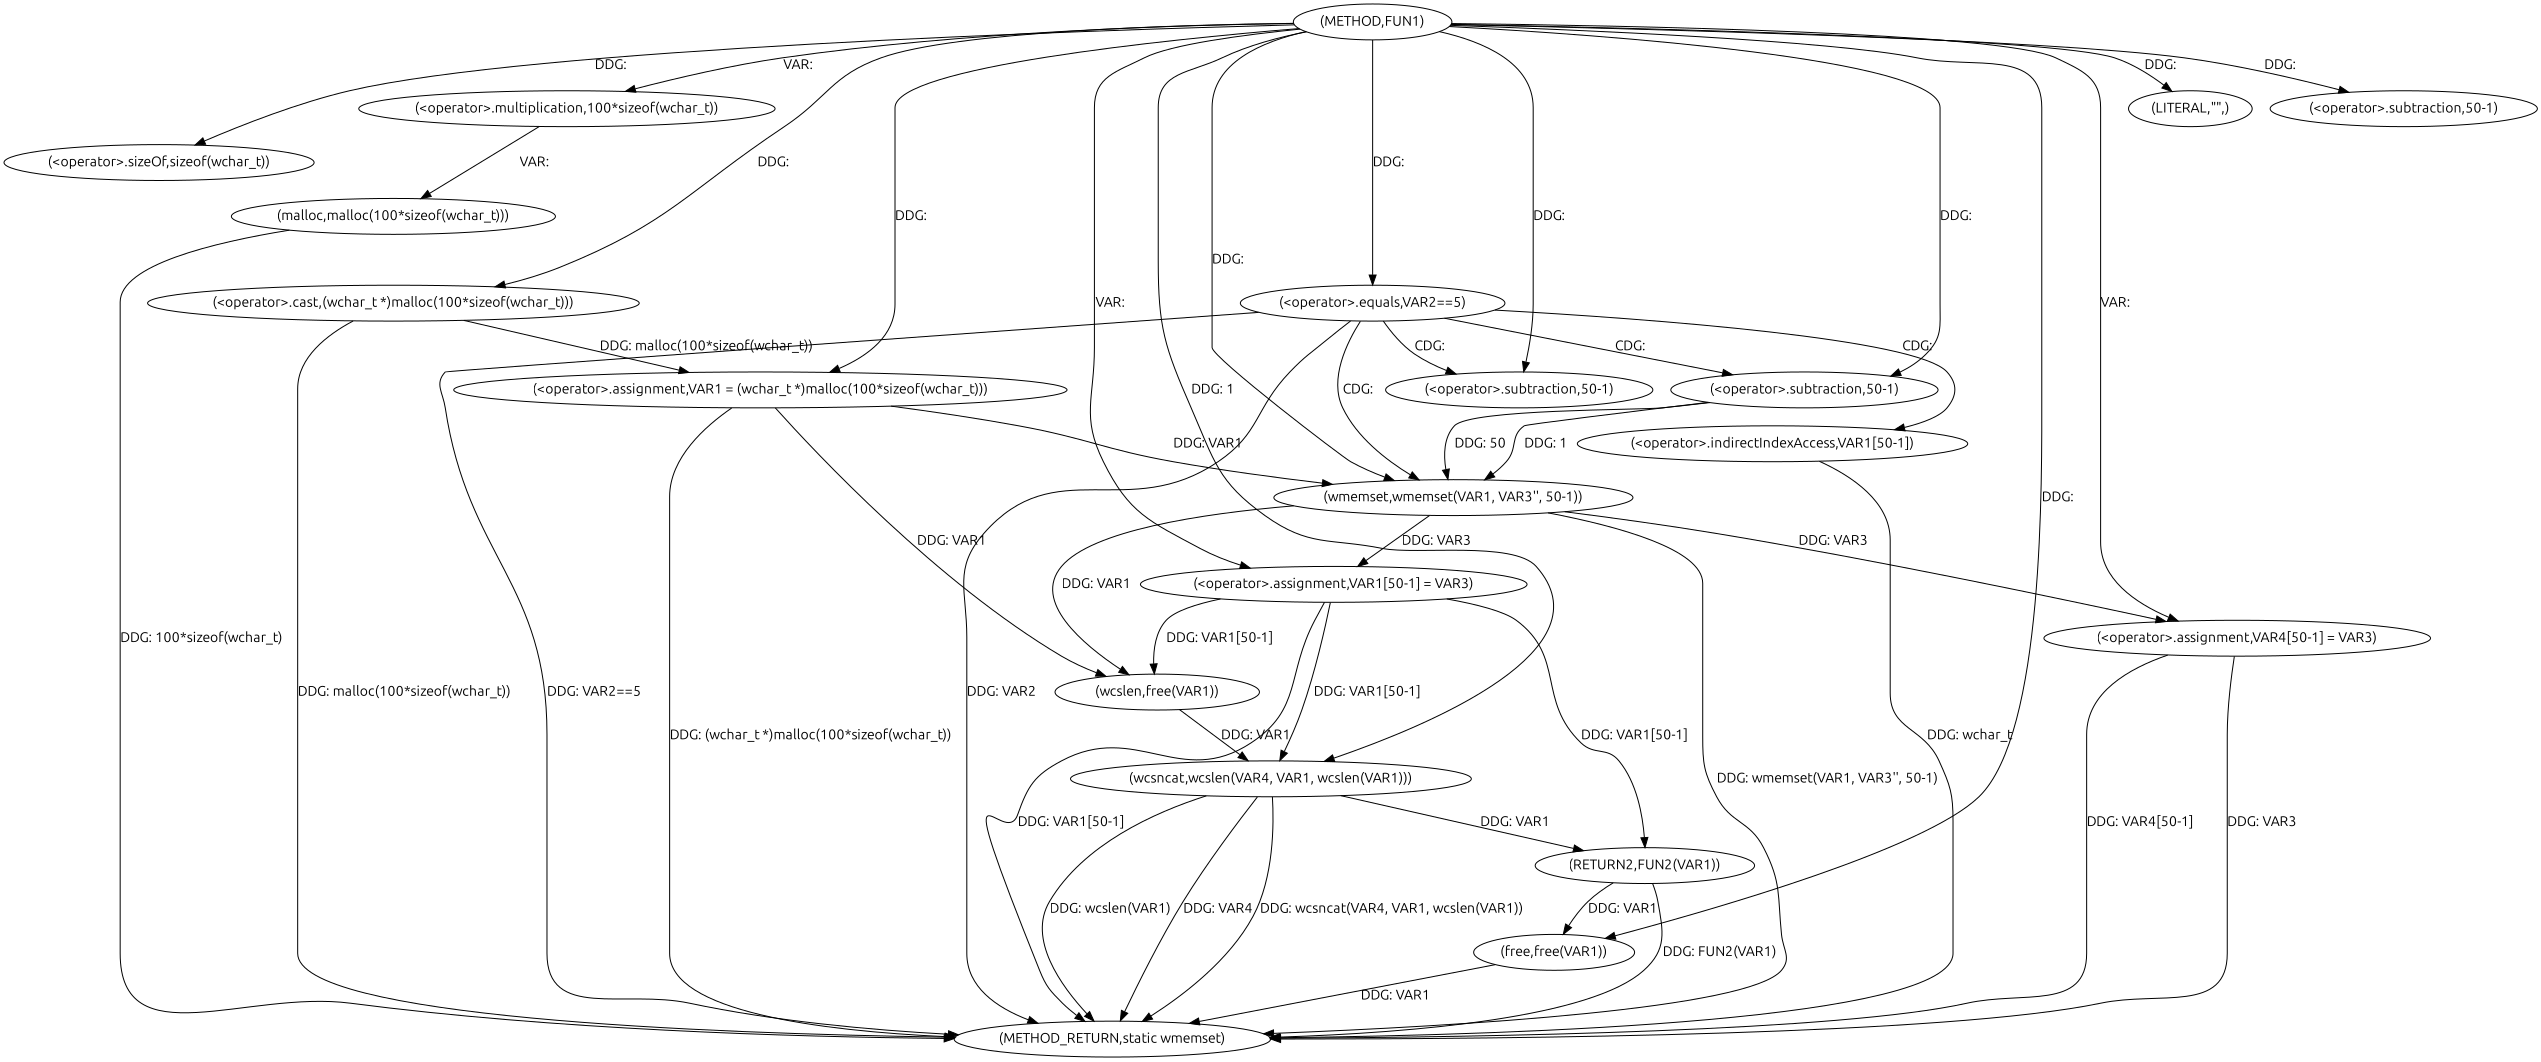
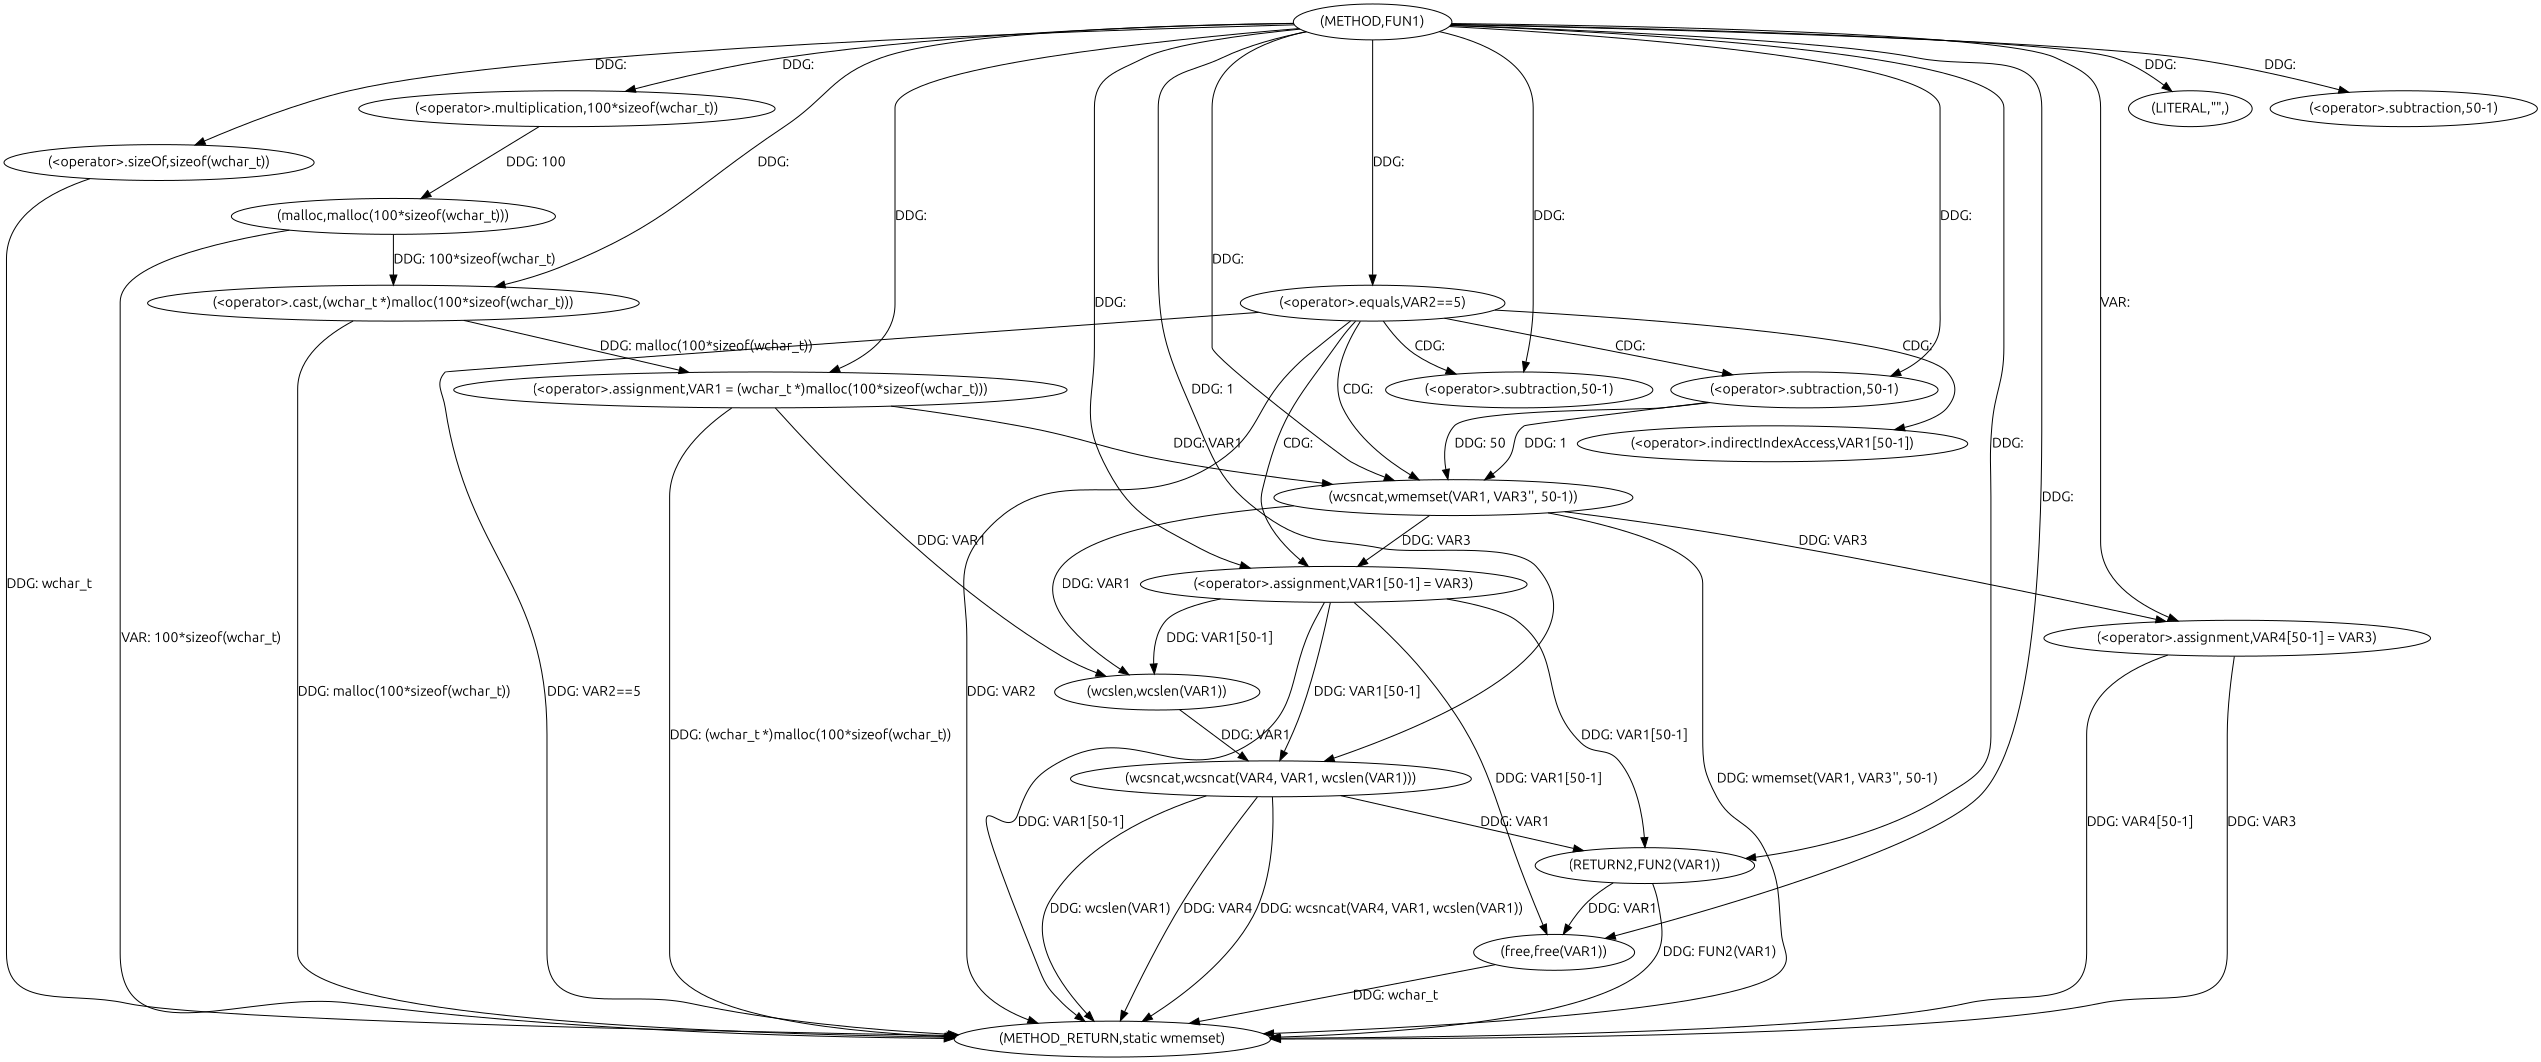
(800, 65) -> (800, 65)
(537, 163) -> (537, 163)
none -> (393, 255)
none -> (2004, 279)
(1112, 303) -> (1112, 303)
none -> (1278, 437)
(1453, 498) -> (1453, 498)
(201, 638) -> (201, 638)
(1157, 692) -> (1157, 692)
none -> (1475, 748)
(1271, 779) -> (1271, 779)
(1895, 990) -> (56, 996)
(1396, 996) -> (1396, 996)
